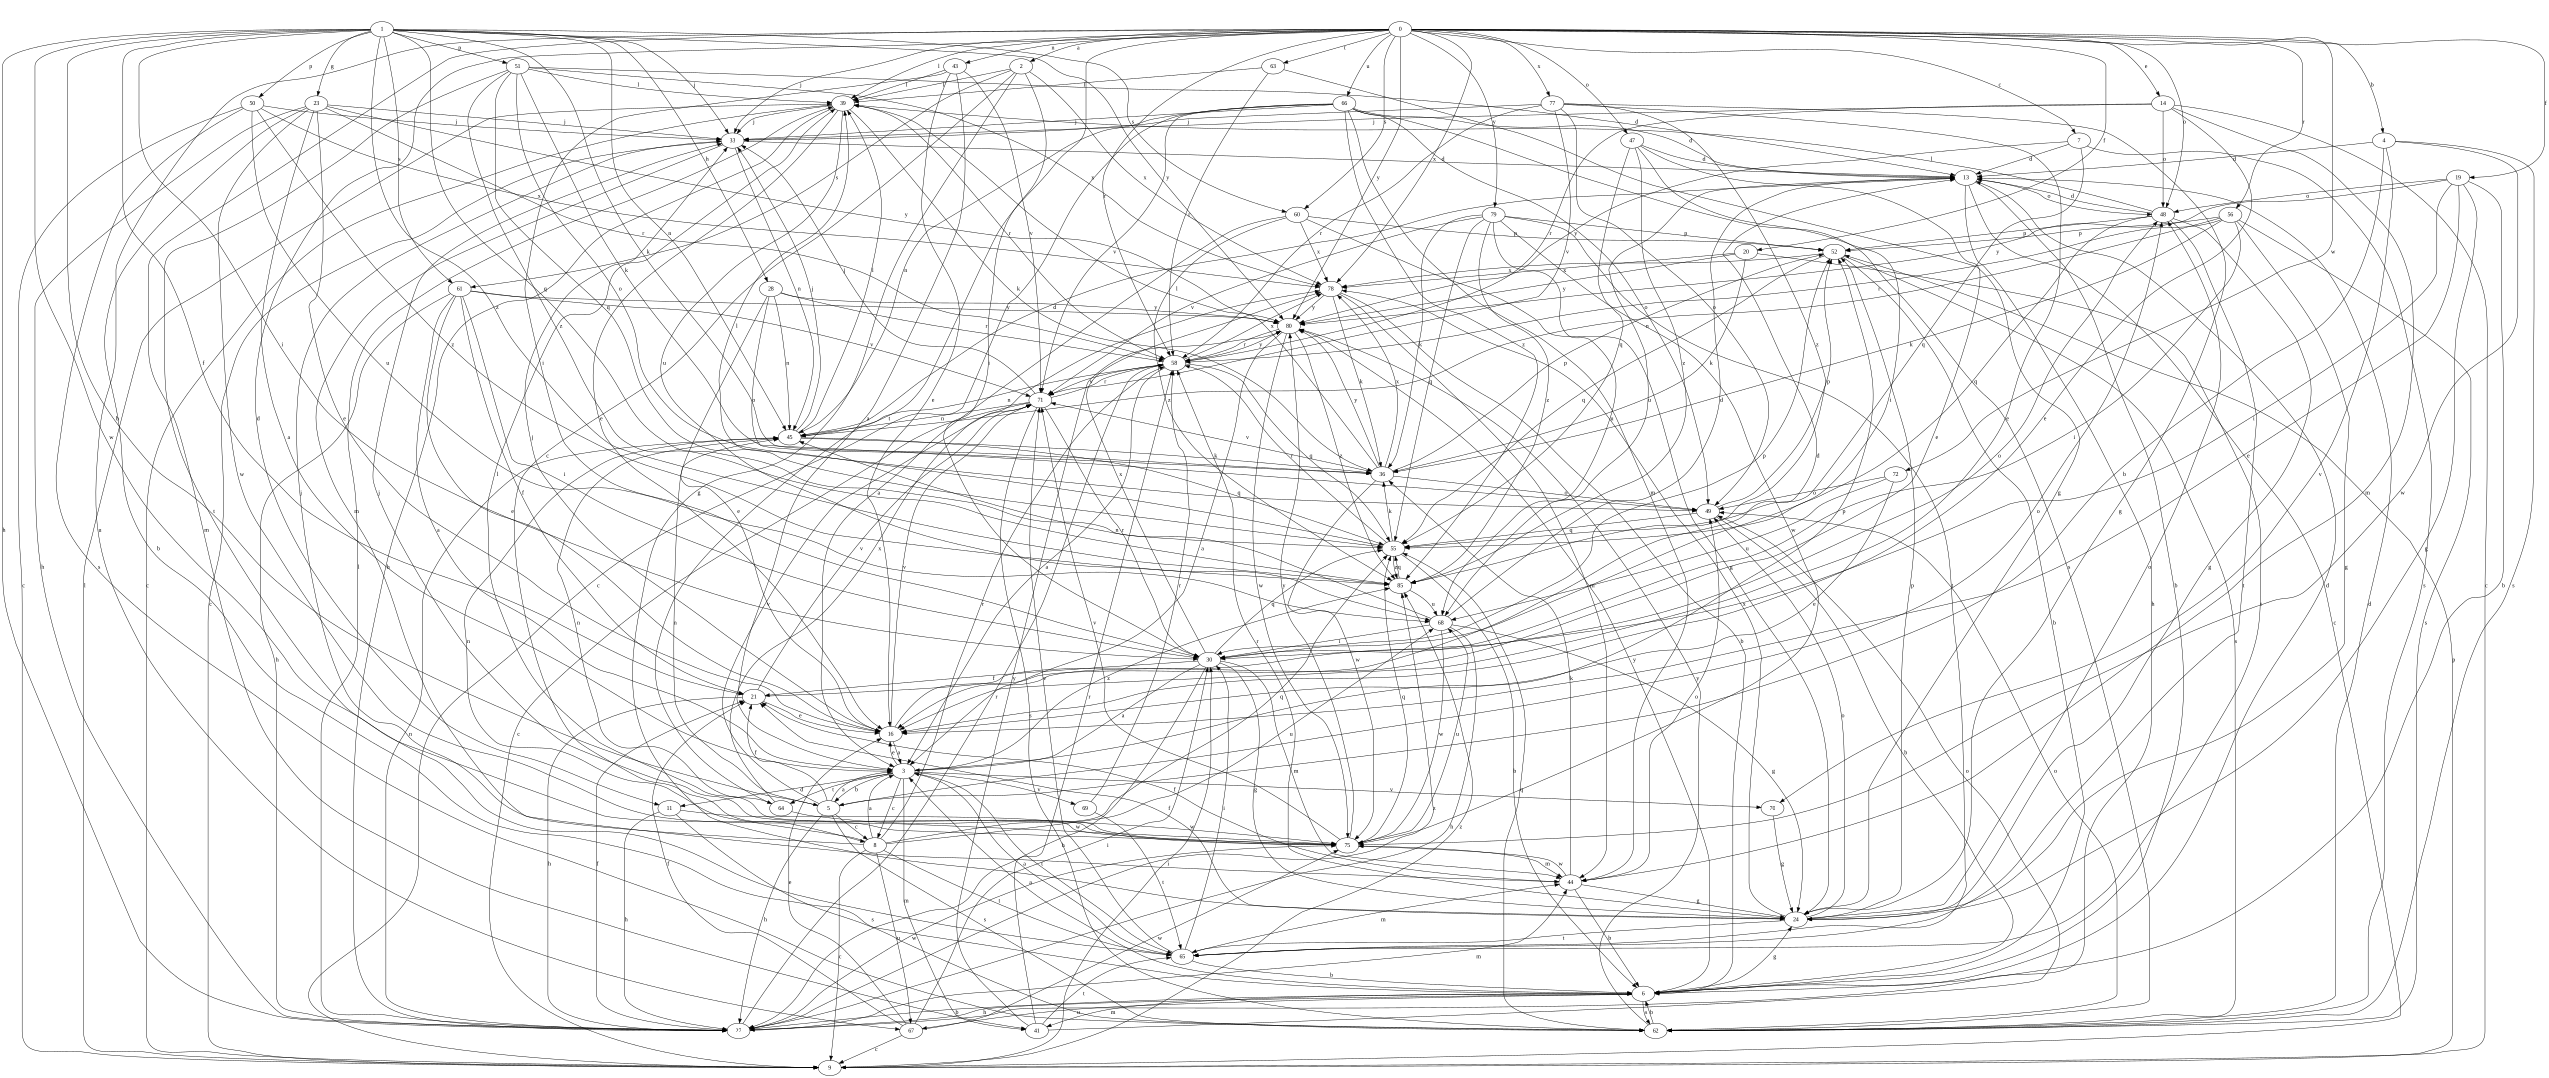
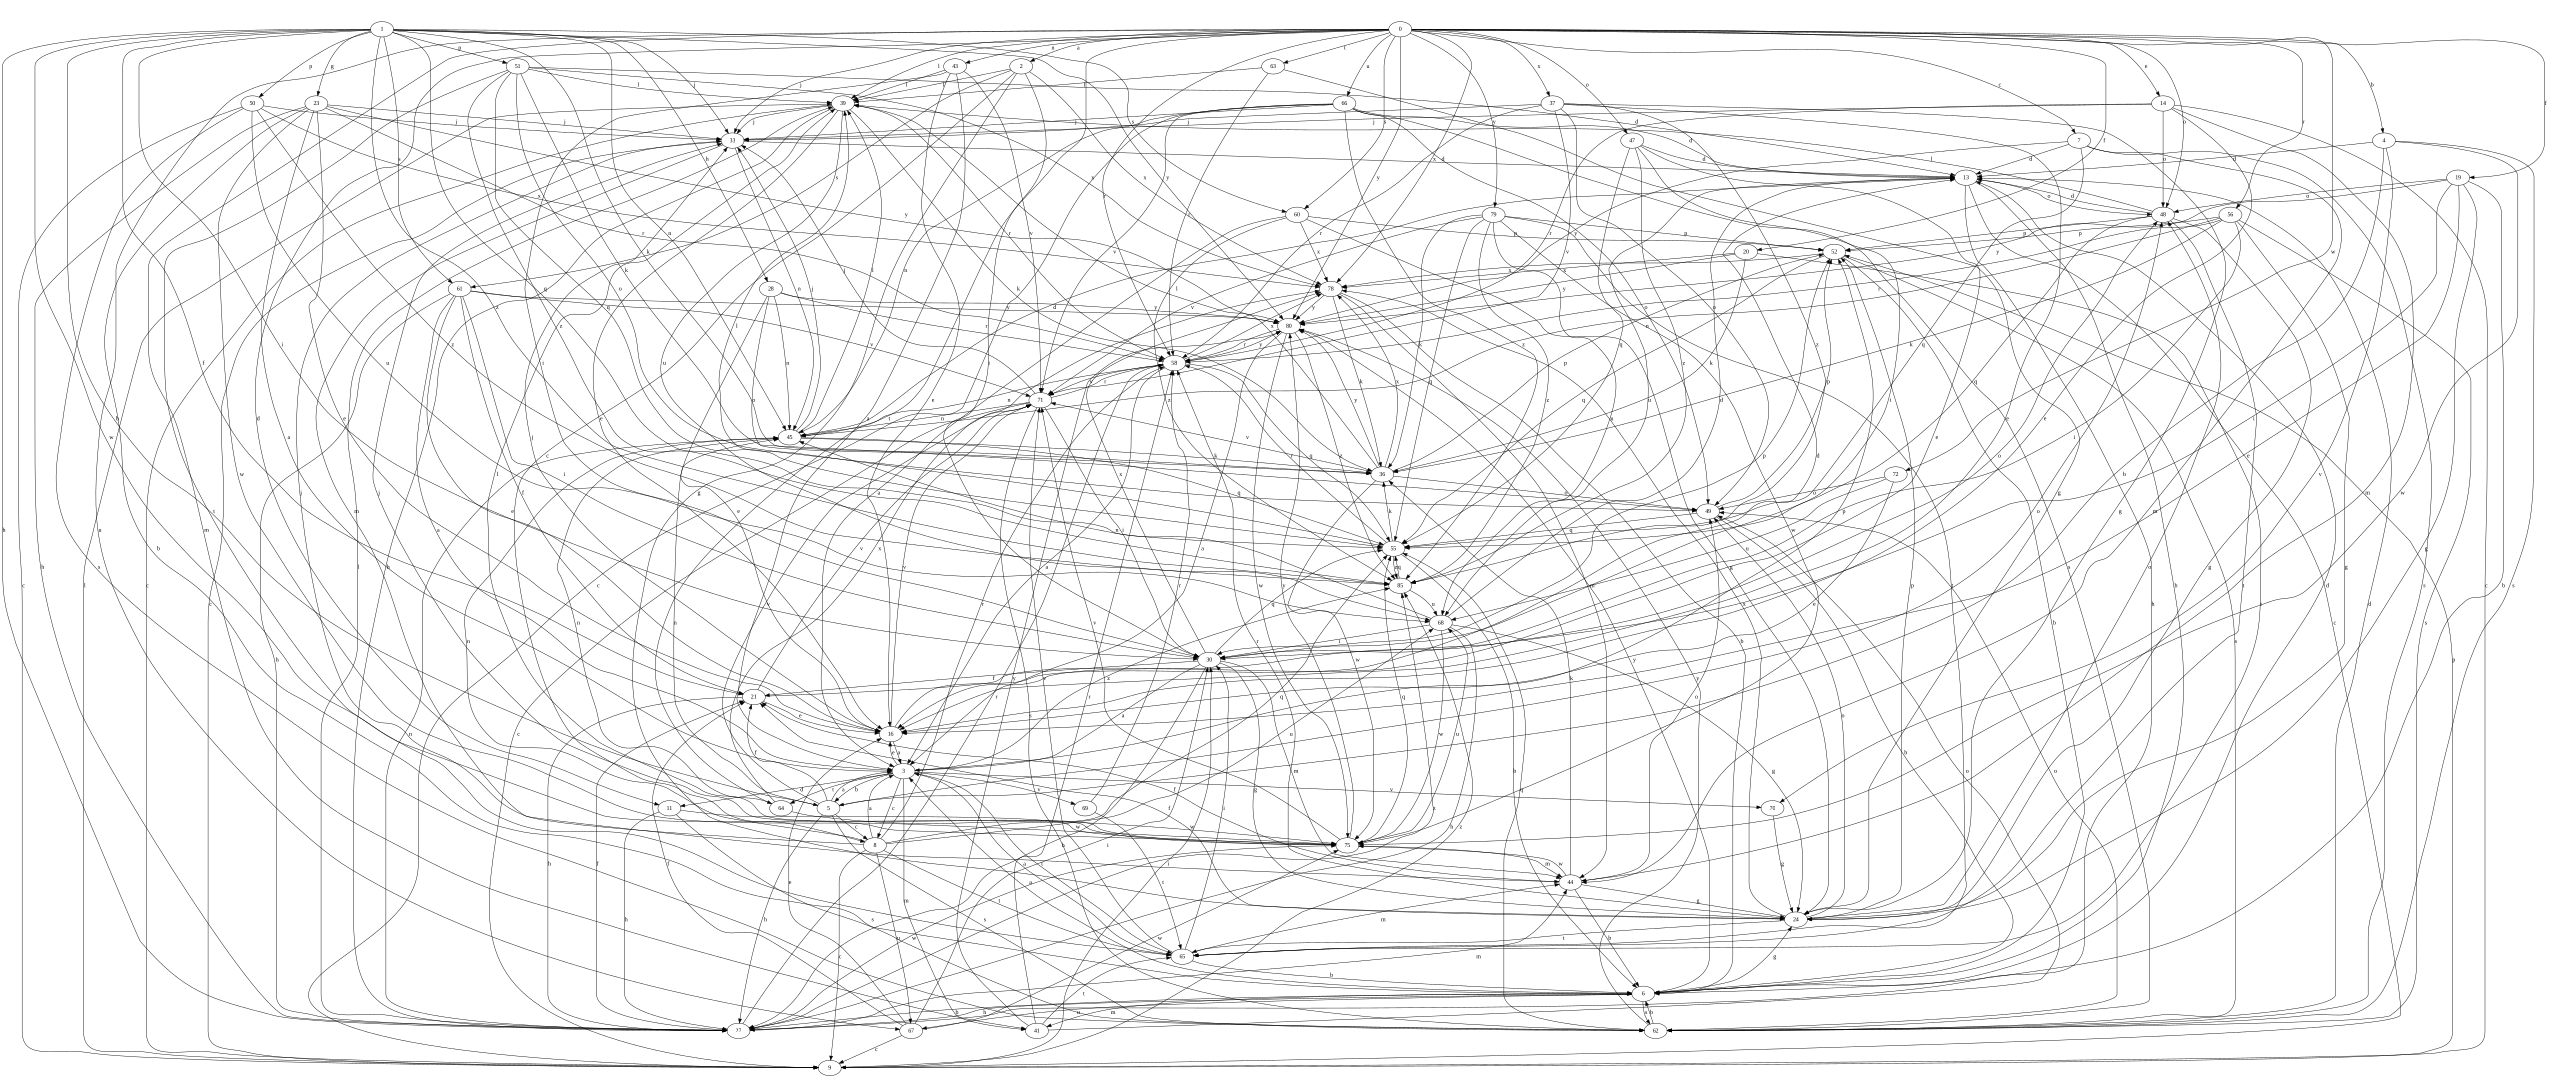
(1552, 103) -> (1552, 103)
(1636, 462) -> (2125, 539)
(1123, 530) -> (1123, 530)
